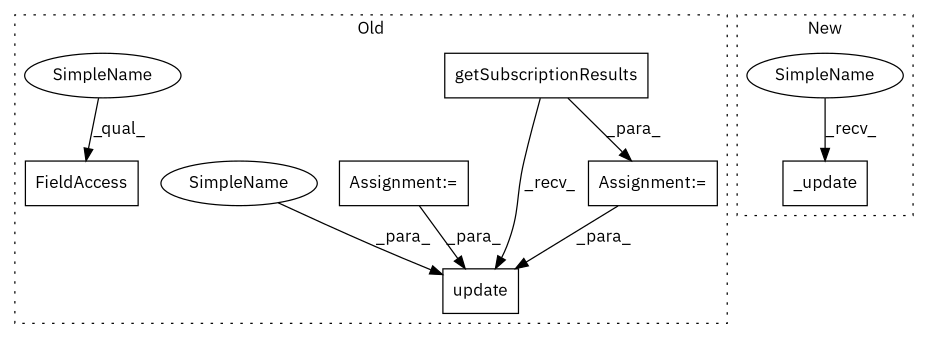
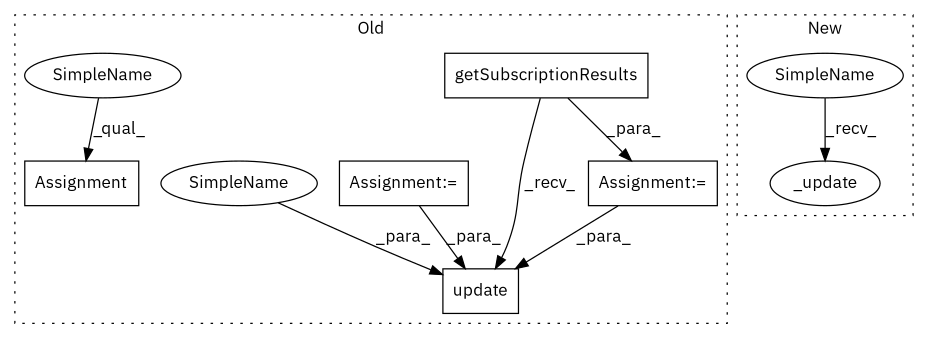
(82, 183) -> (82, 183)
(825, 183) -> (825, 183)
